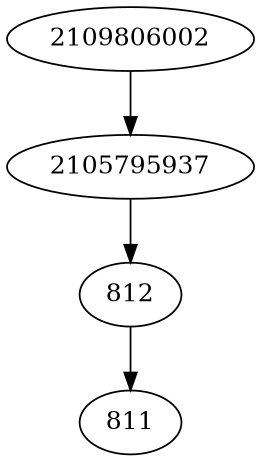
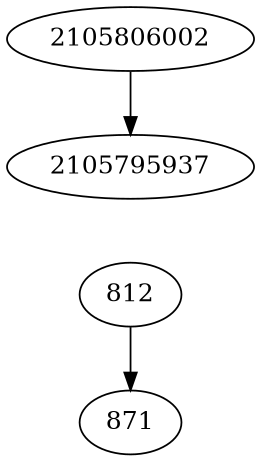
(131, 39) -> (131, 39)
(131, 222) -> none
(131, 422) -> (131, 422)
